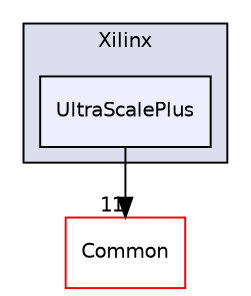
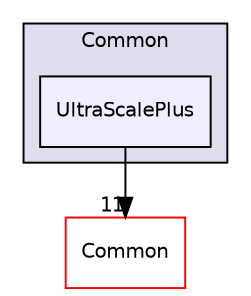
(125, 42) -> (125, 42)
